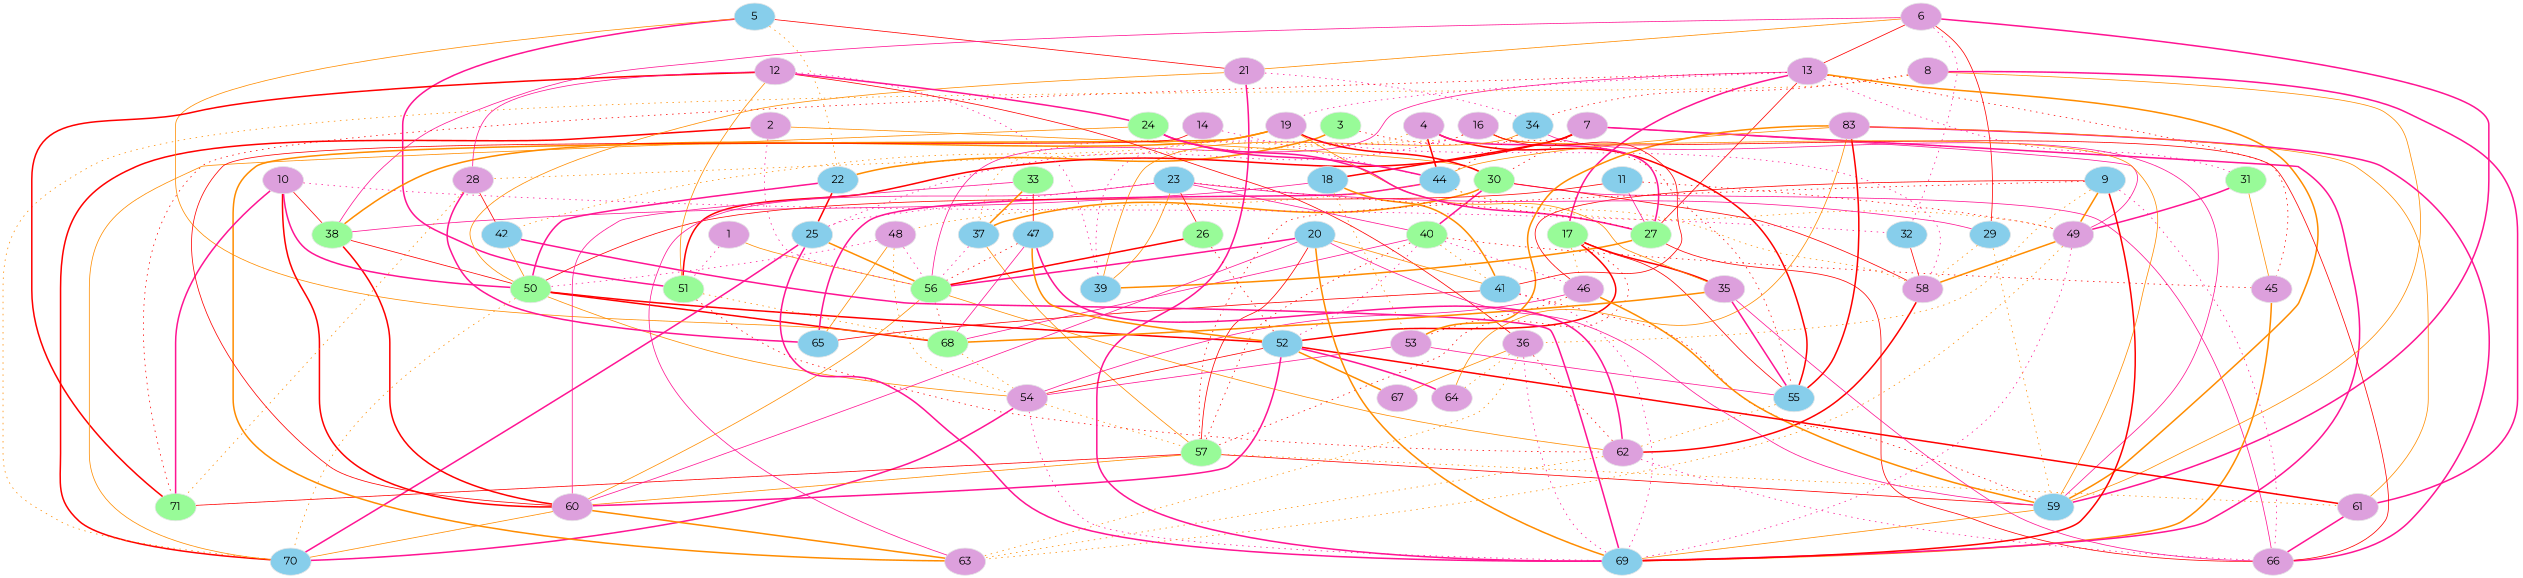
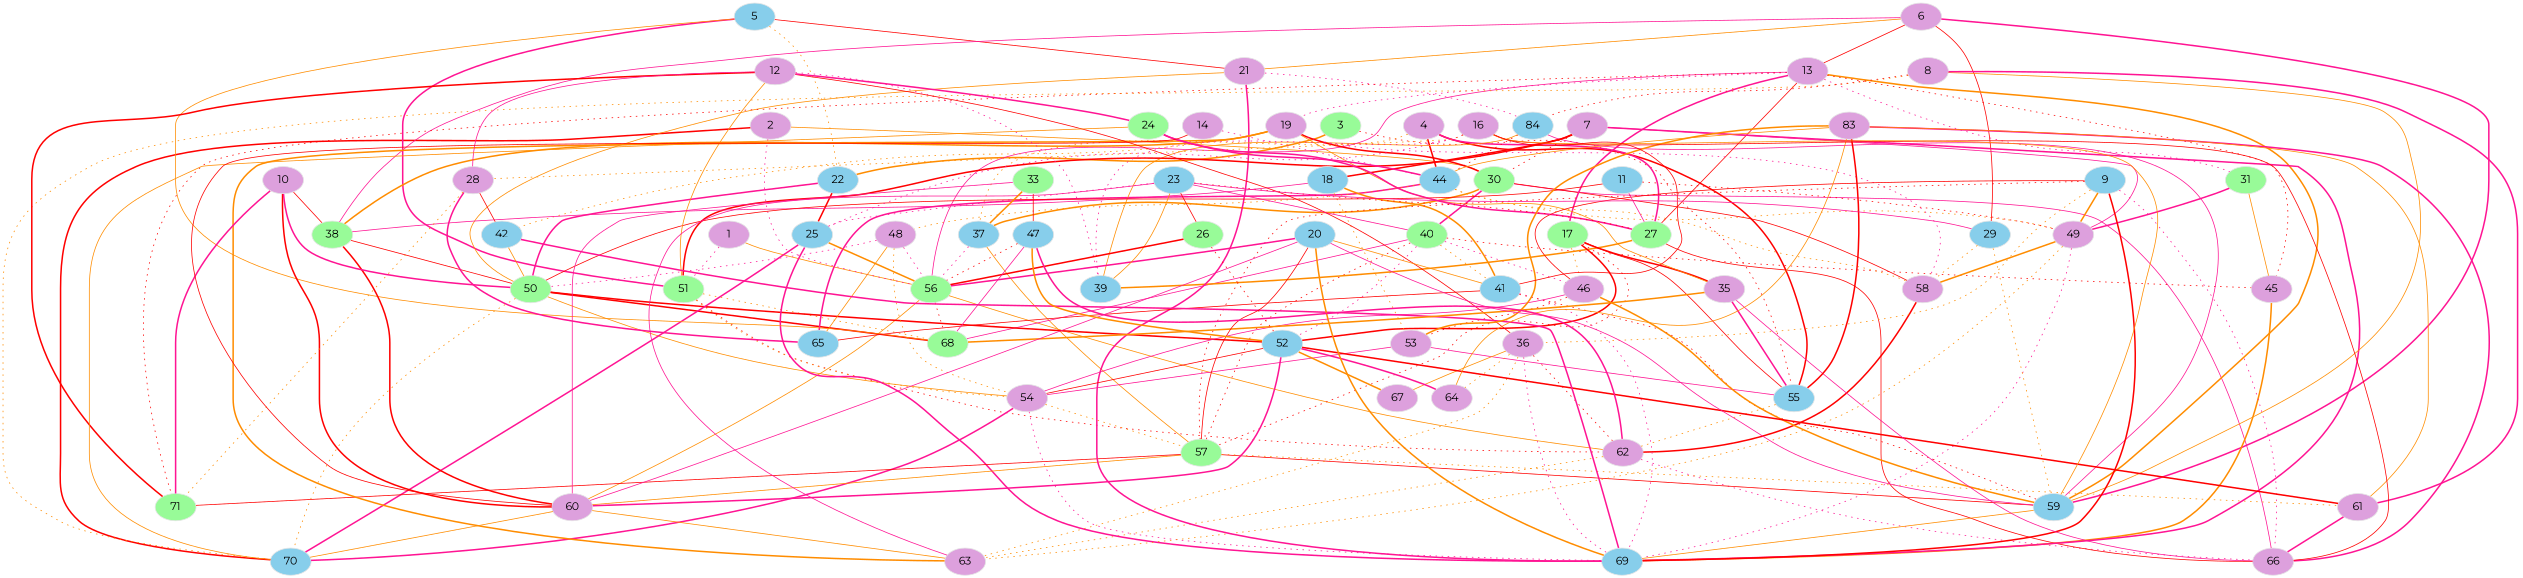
(1533, 126) -> (1533, 126)
(1907, 235) -> none
(988, 371) -> (843, 373)
(769, 534) -> (769, 534)
